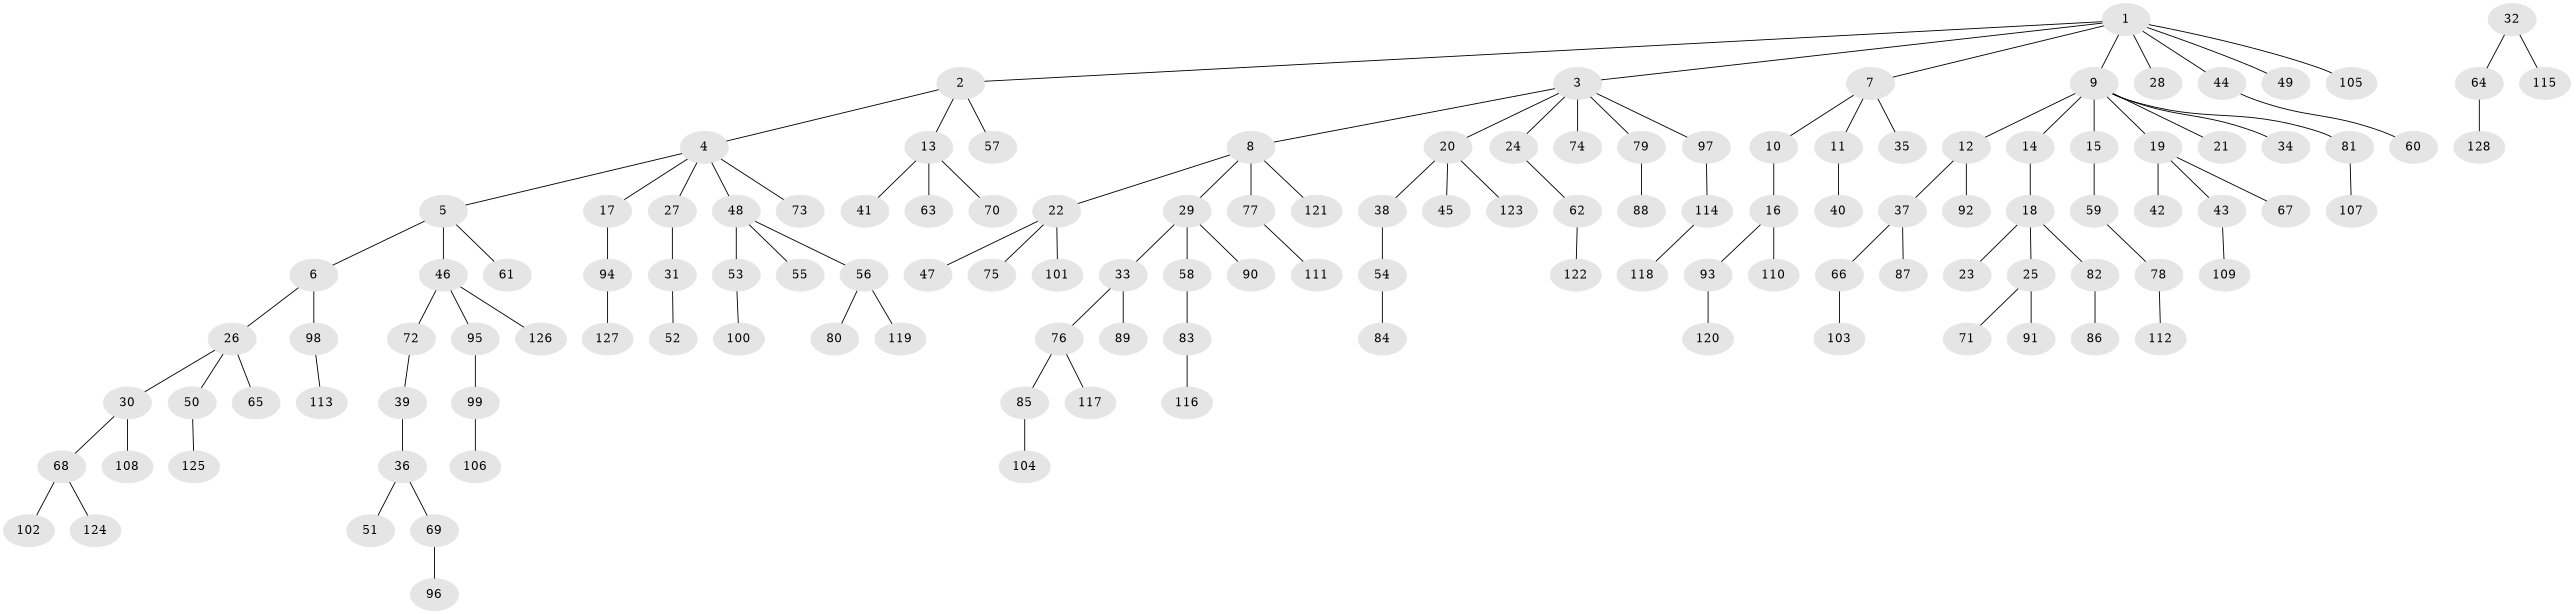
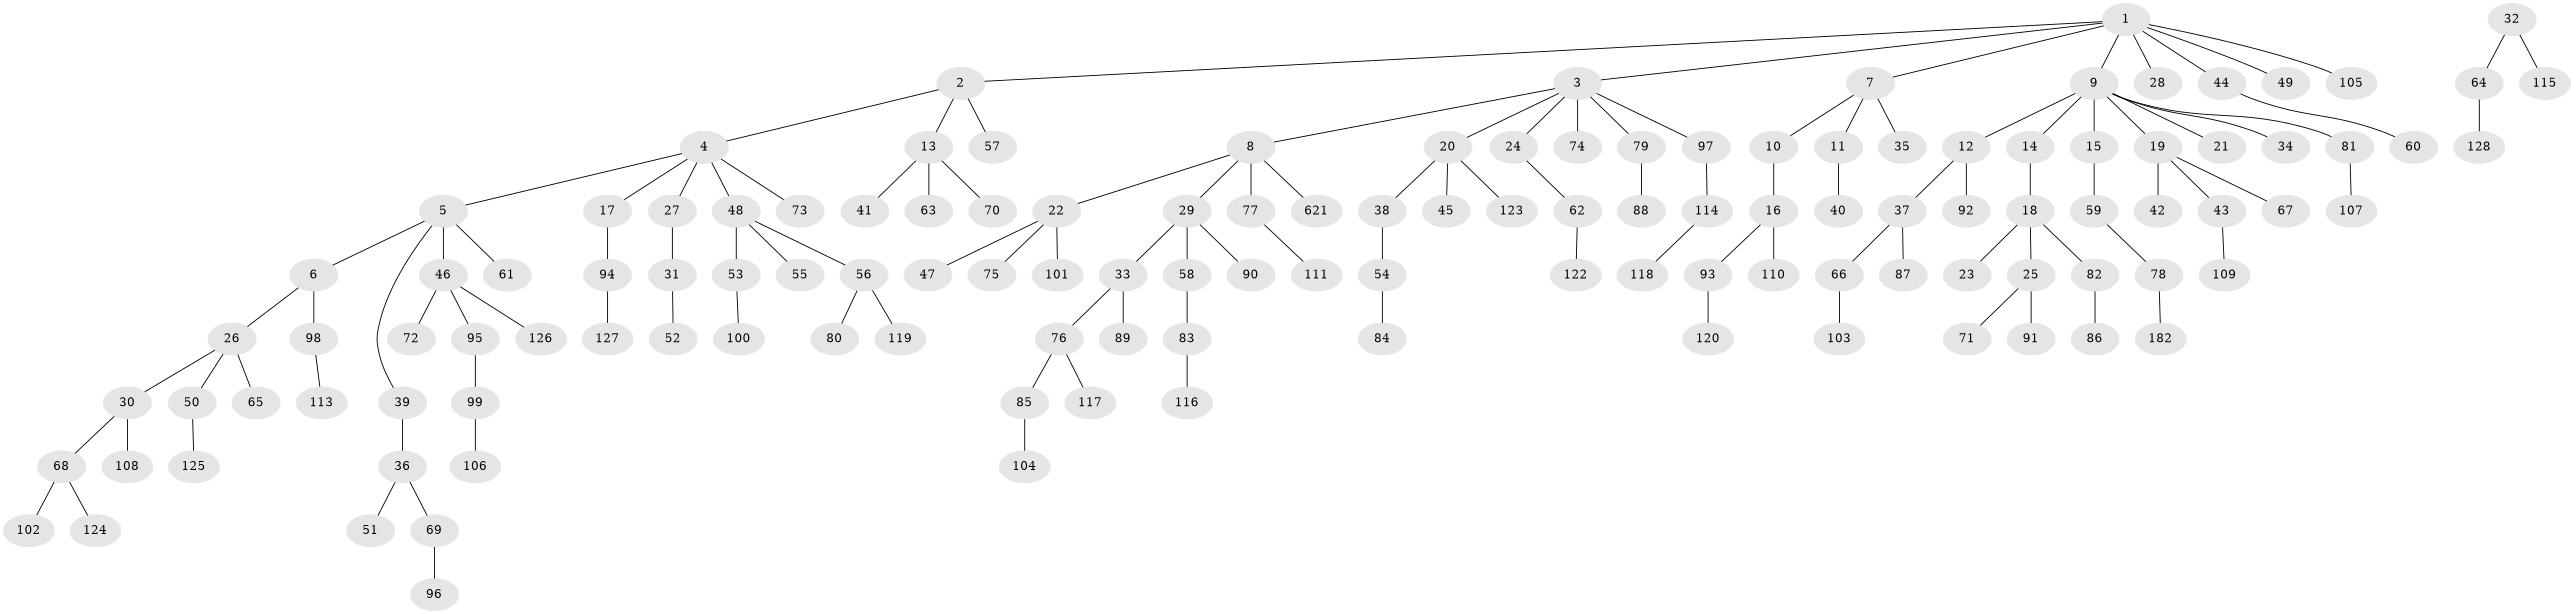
(1317, 211) -> (1317, 211)
(2161, 339) -> (2161, 339)
(407, 371) -> (386, 302)
